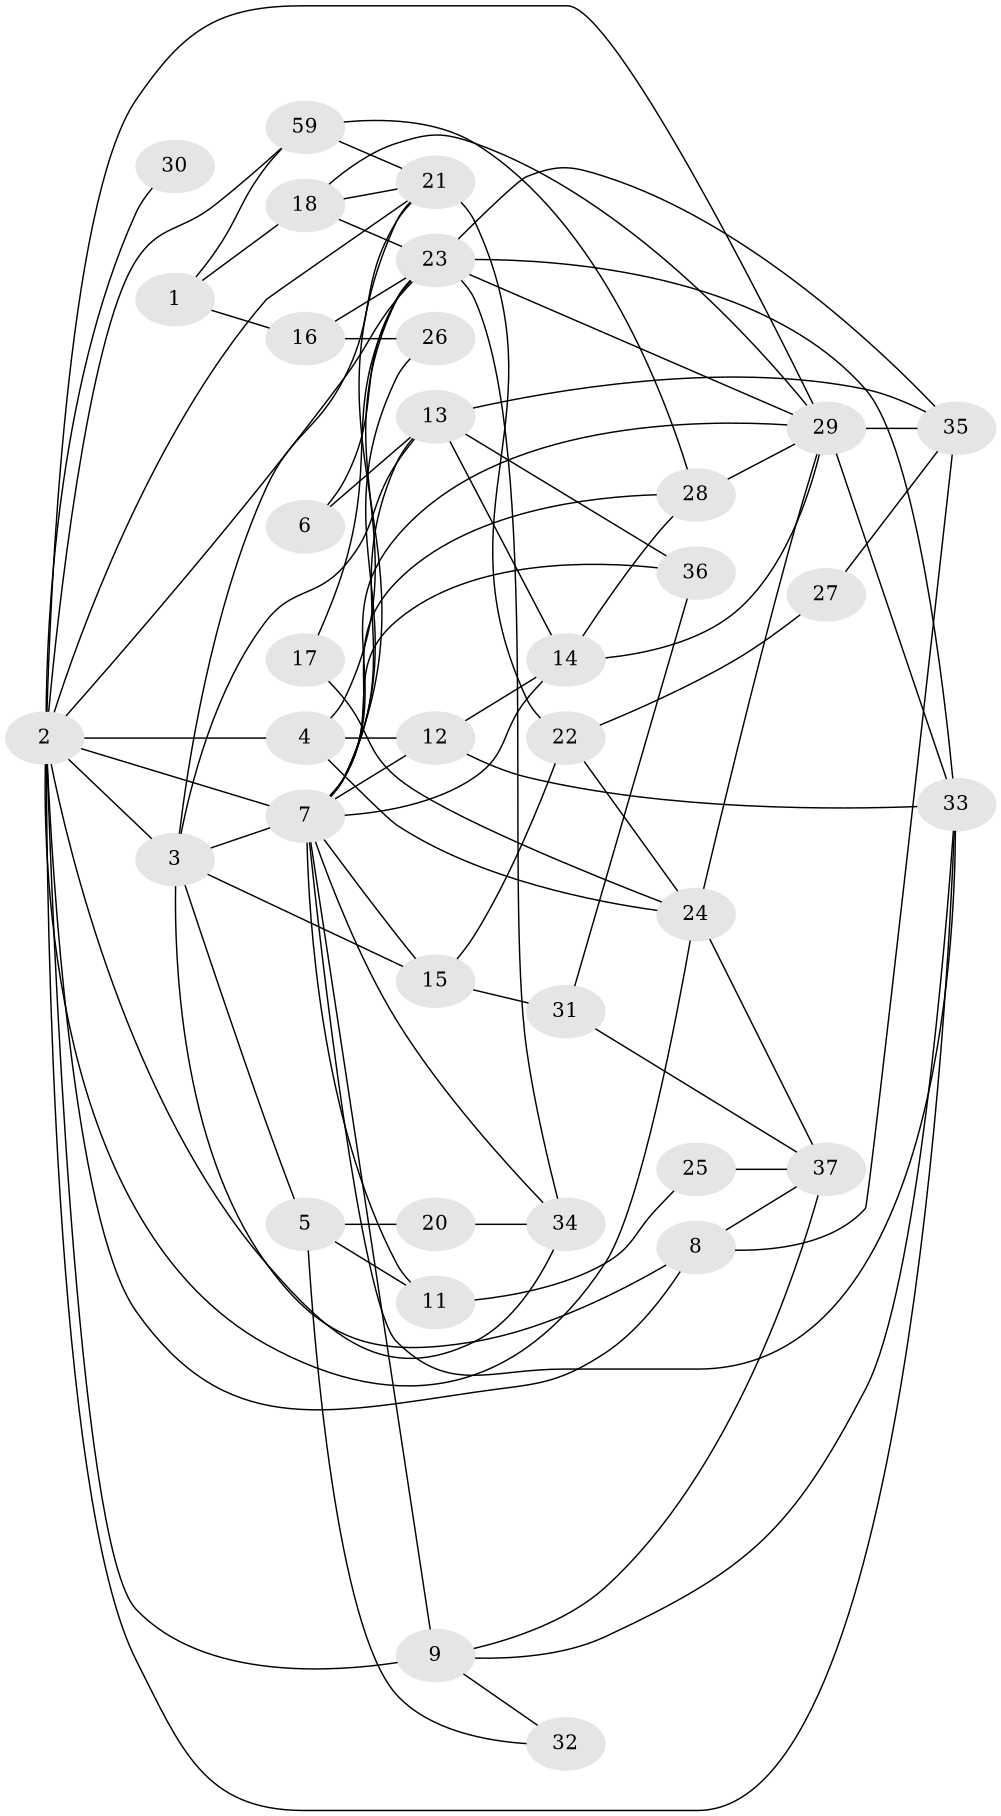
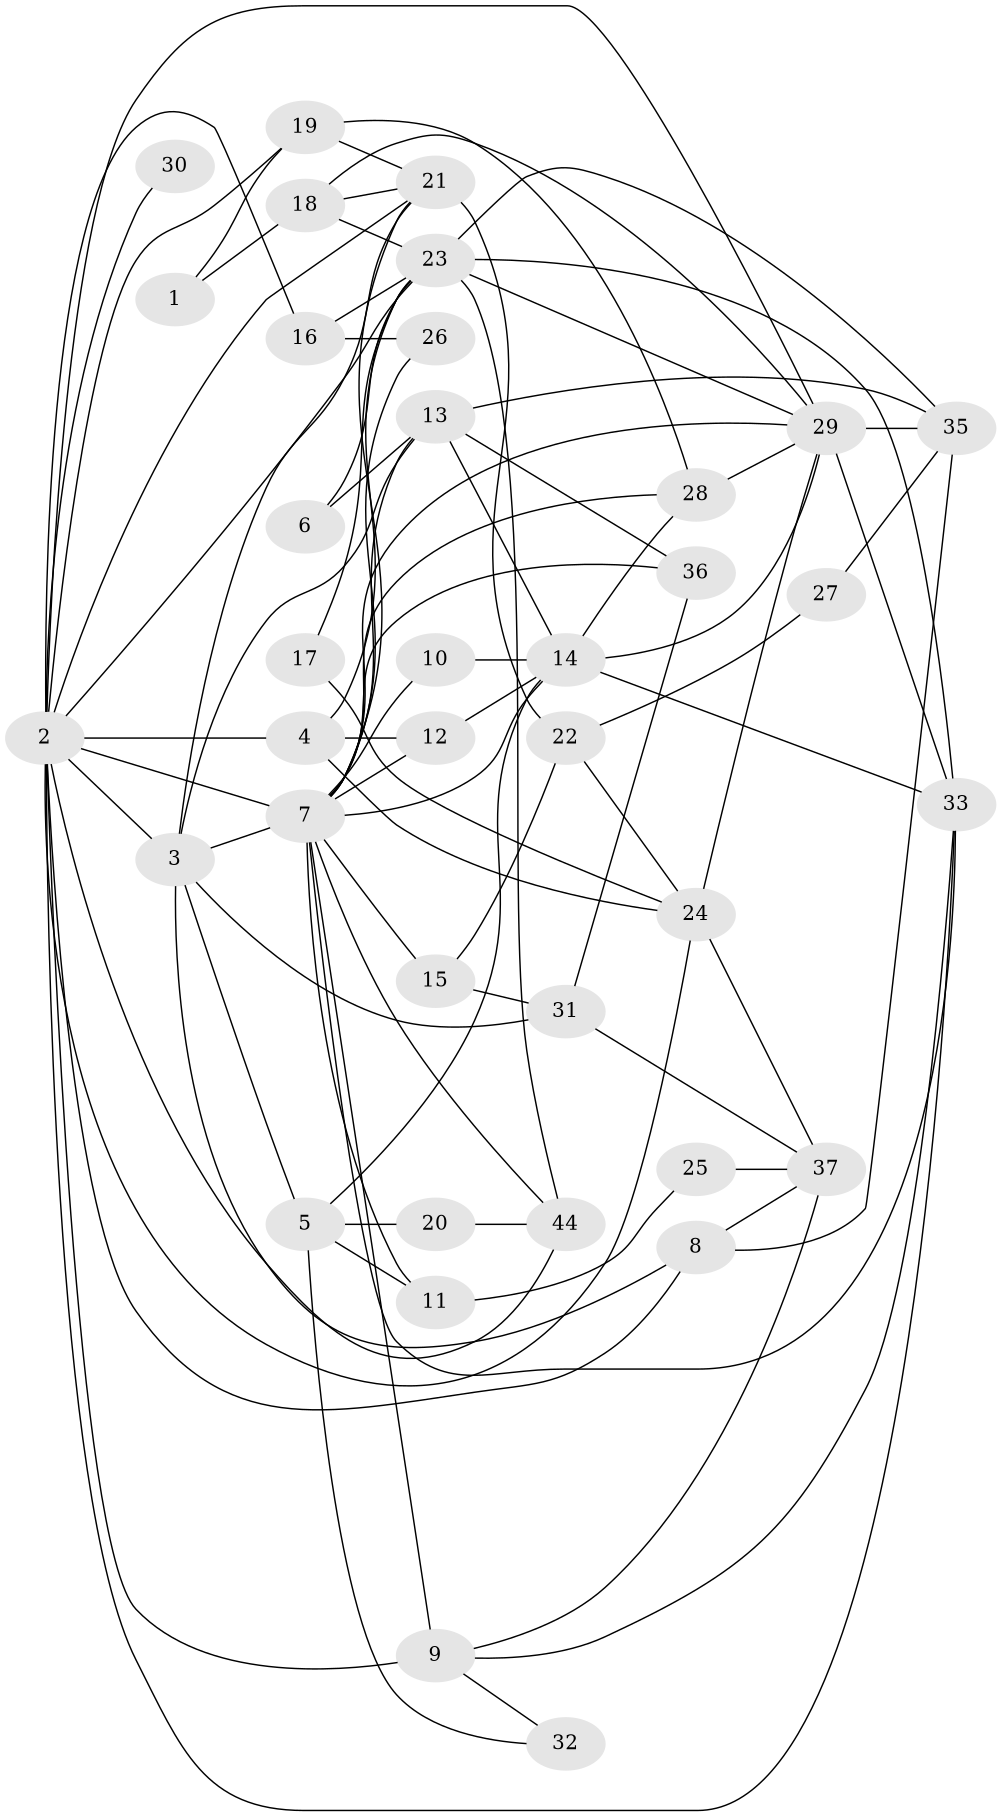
(305, 127) -> (305, 127)
(239, 319) -> (69, 313)
none -> (436, 660)
(689, 802) -> (761, 732)
(300, 918) -> (344, 999)
none -> (493, 964)
(566, 1224) -> (566, 1224)
